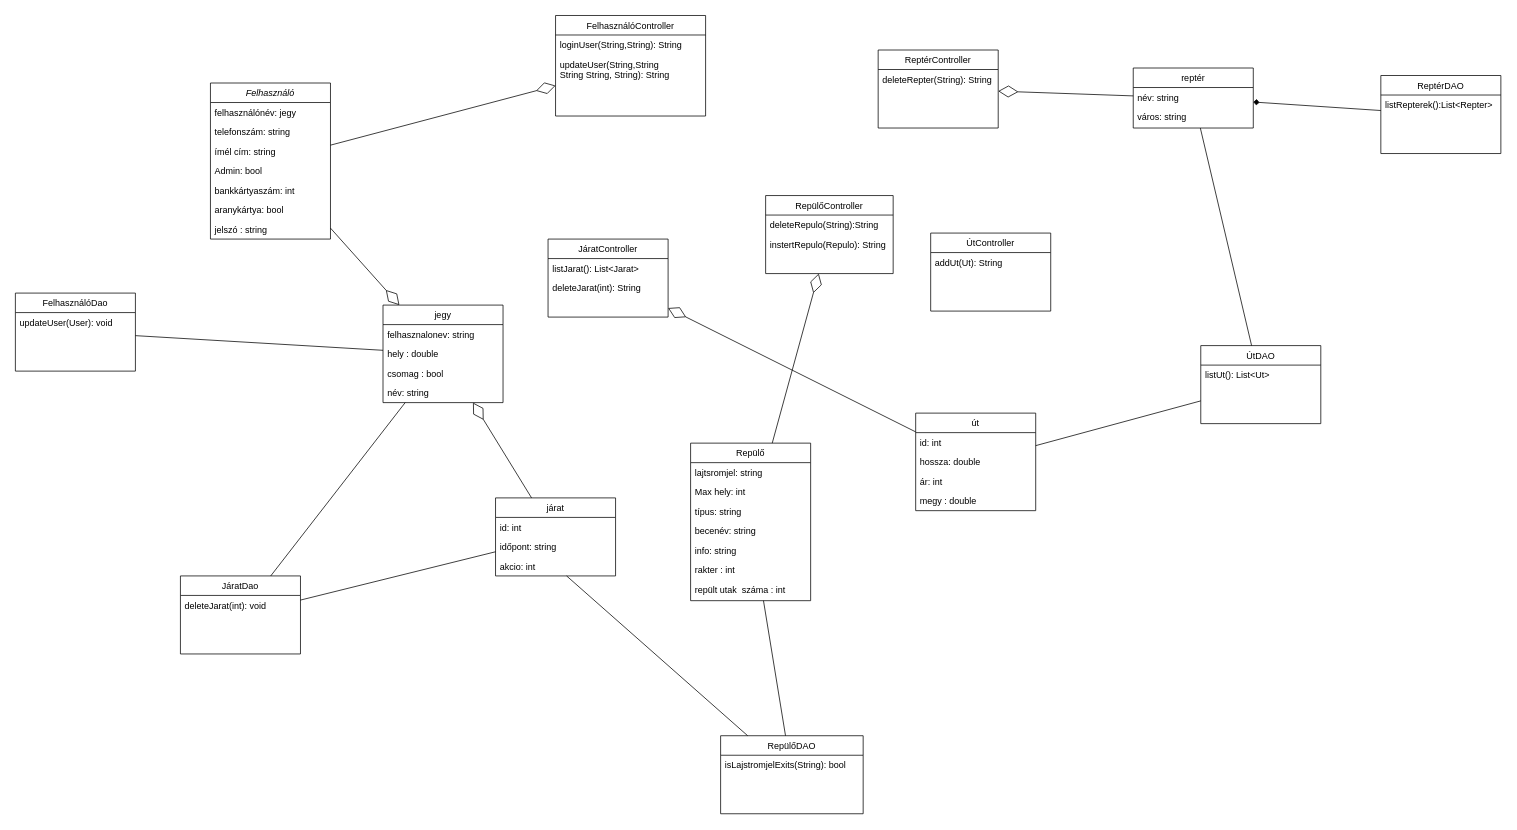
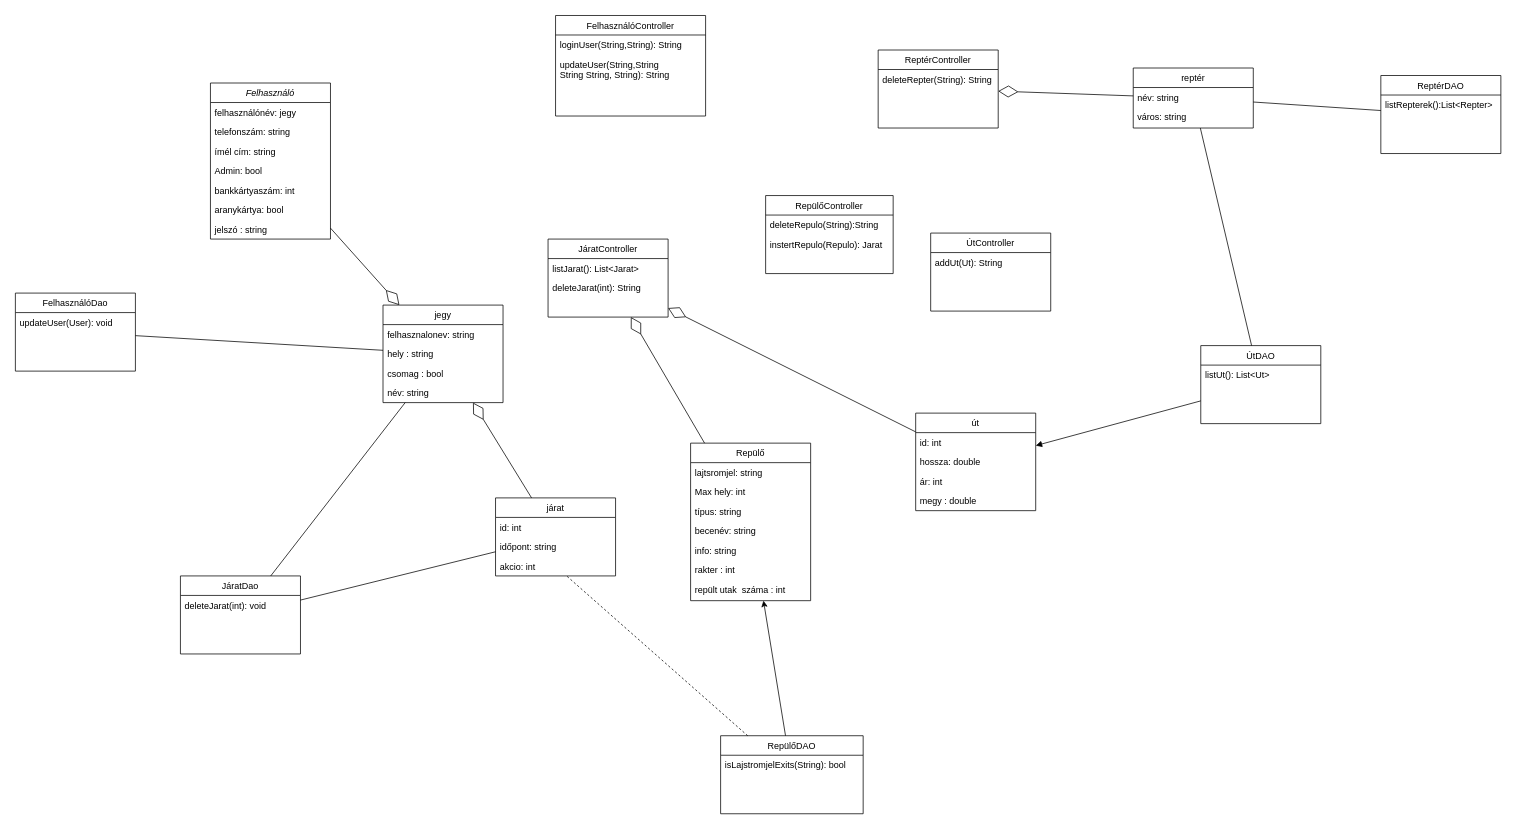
(1260, 102) -> (1257, 102)
(434, 118) -> none
(836, 245) -> (834, 245)
(414, 354) -> (414, 354)
(793, 368) -> none
none -> (672, 388)
(1040, 444) -> (1042, 444)
(764, 605) -> (764, 607)
(658, 656) -> (658, 656)
